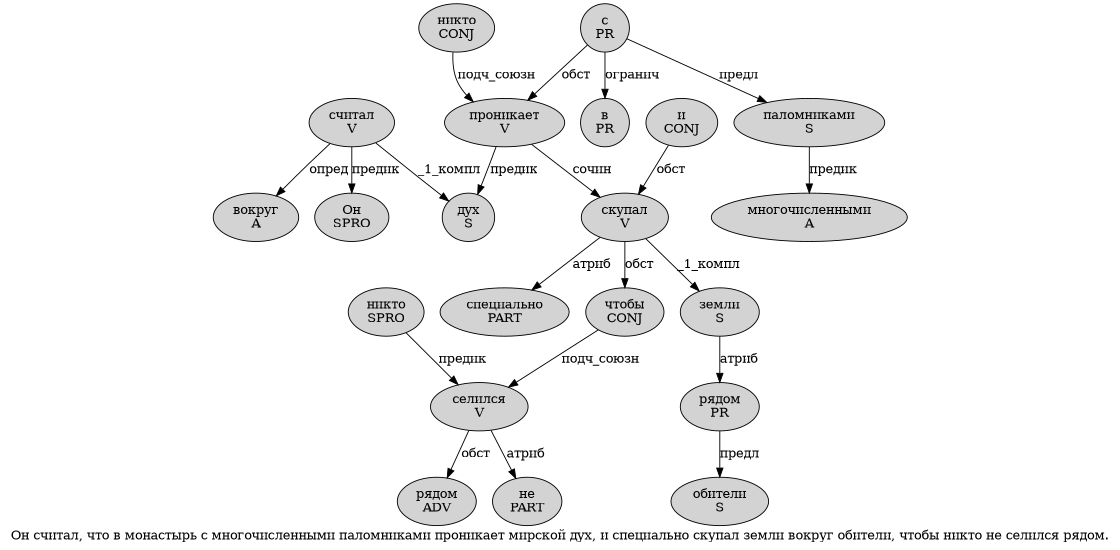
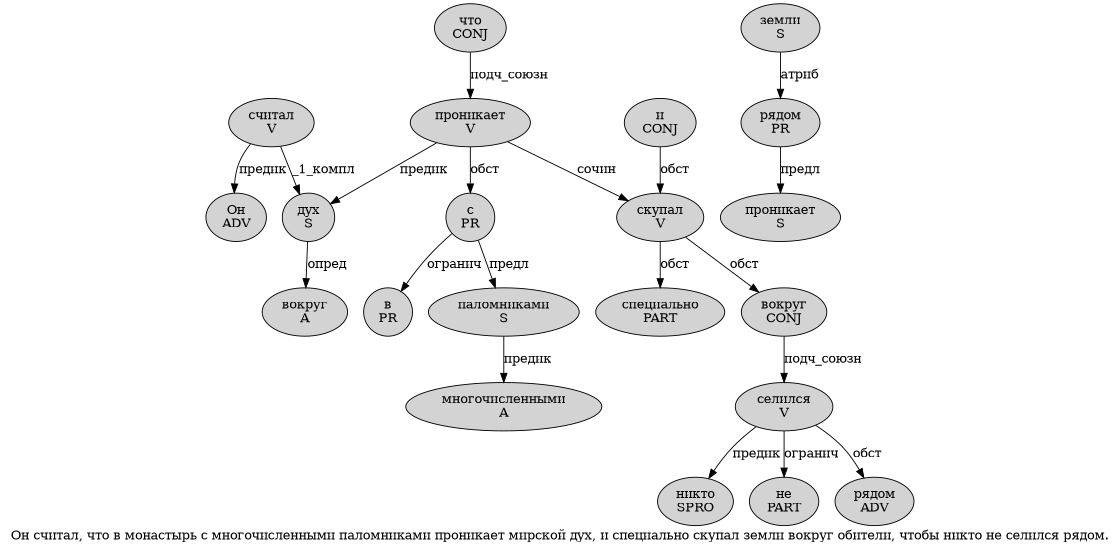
(457, 28) -> (470, 28)
(561, 69) -> (470, 165)
(306, 166) -> (307, 260)
(352, 217) -> (236, 217)
(669, 262) -> none
(592, 265) -> (675, 265)
(625, 312) -> (784, 312)
(429, 356) -> (733, 447)
(526, 454) -> (812, 454)
(720, 501) -> (780, 217)
